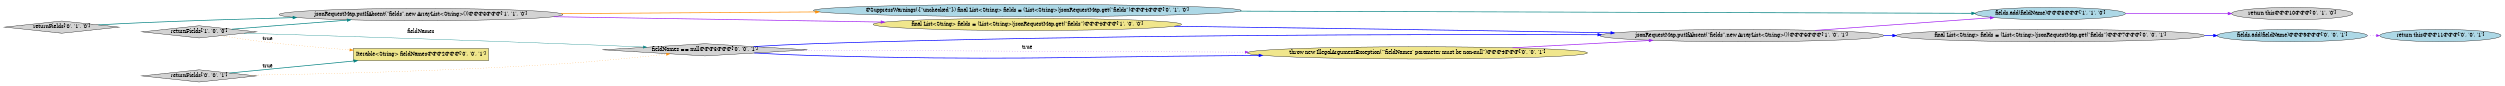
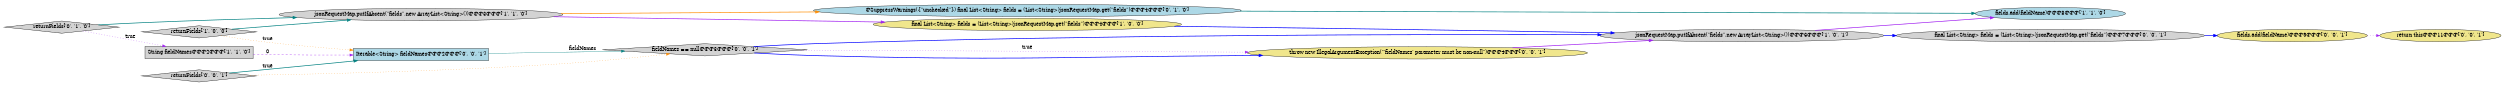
(2292, 14) -> none
(2292, 36) -> (2292, 36)
(2440, 36) -> (2440, 36)
(444, 40) -> (555, 52)
none -> (199, 53)
(421, 55) -> (421, 55)
